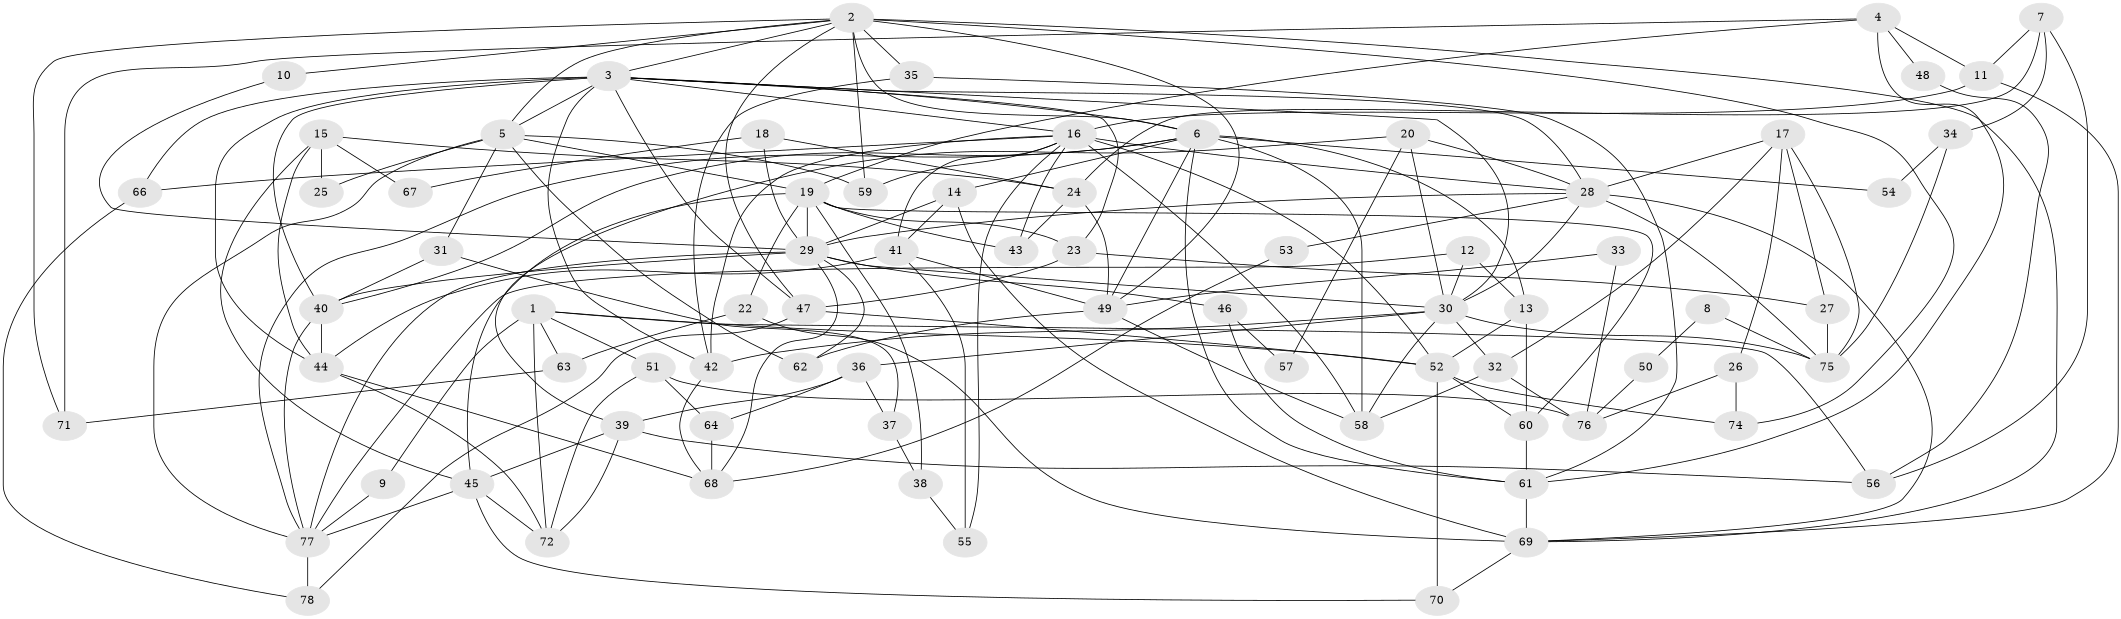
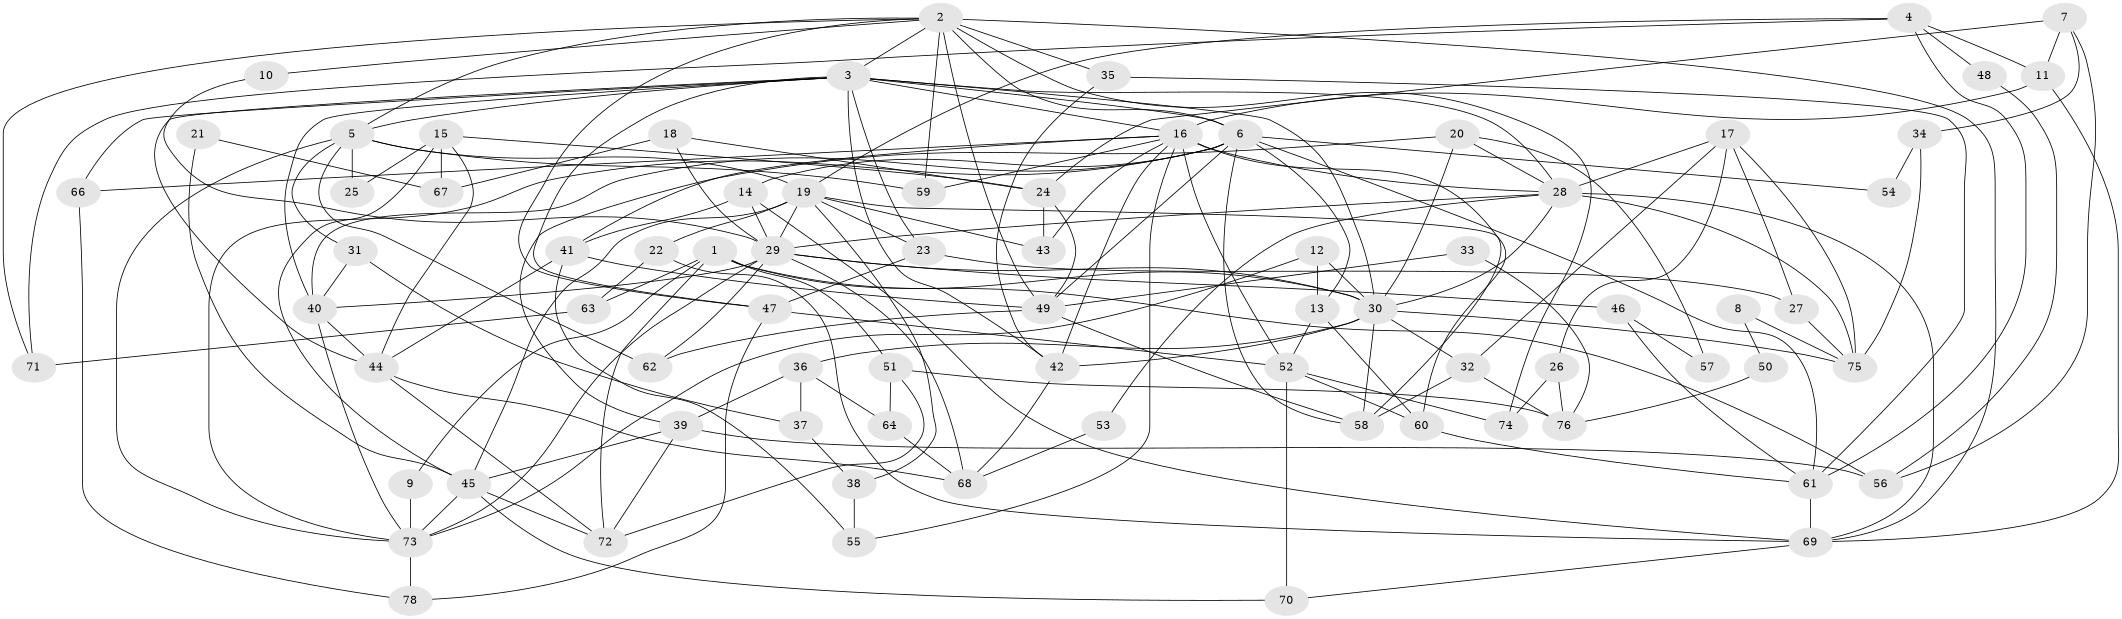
none -> (198, 134)
(1029, 337) -> (1030, 282)
(308, 543) -> (411, 543)
